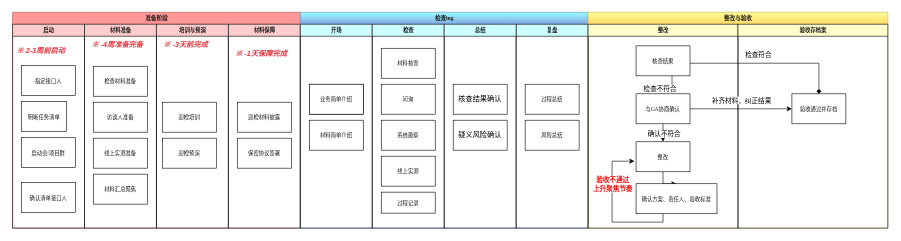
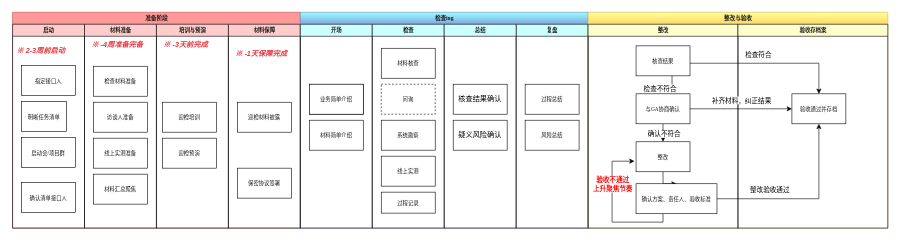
(819, 88) -> (819, 88)
(408, 99) -> (408, 99)
(264, 153) -> (264, 183)
none -> (819, 199)
